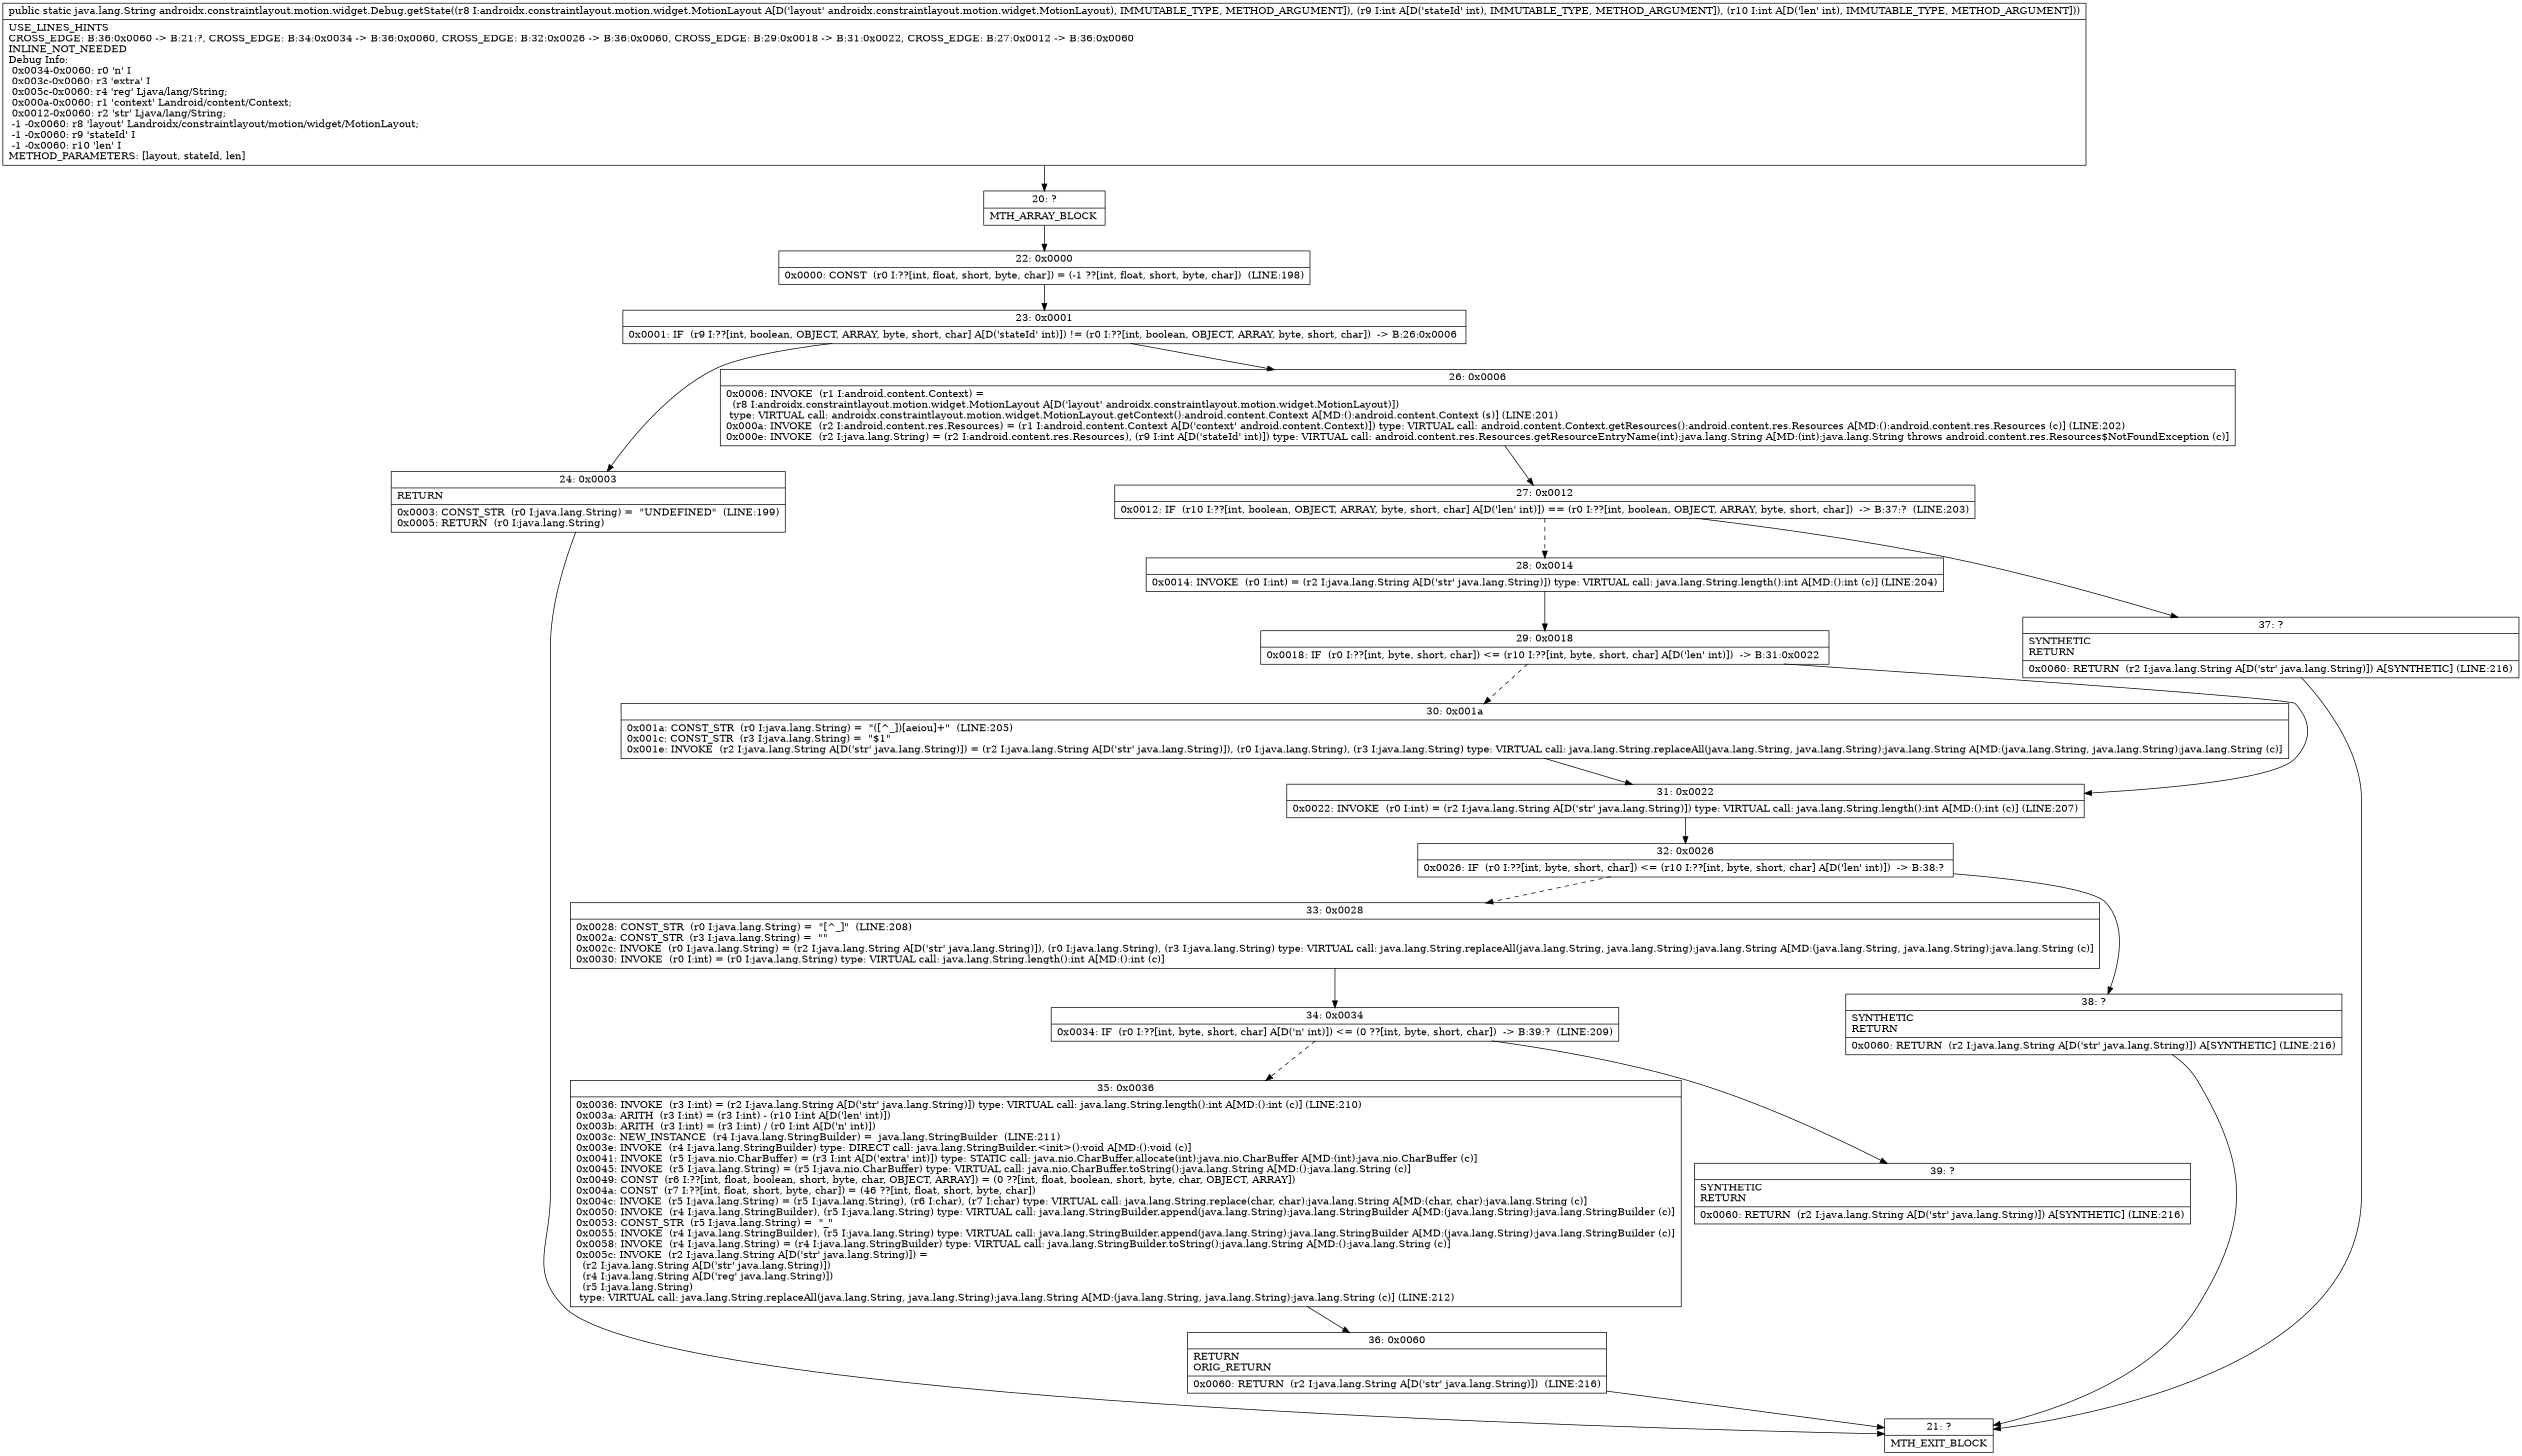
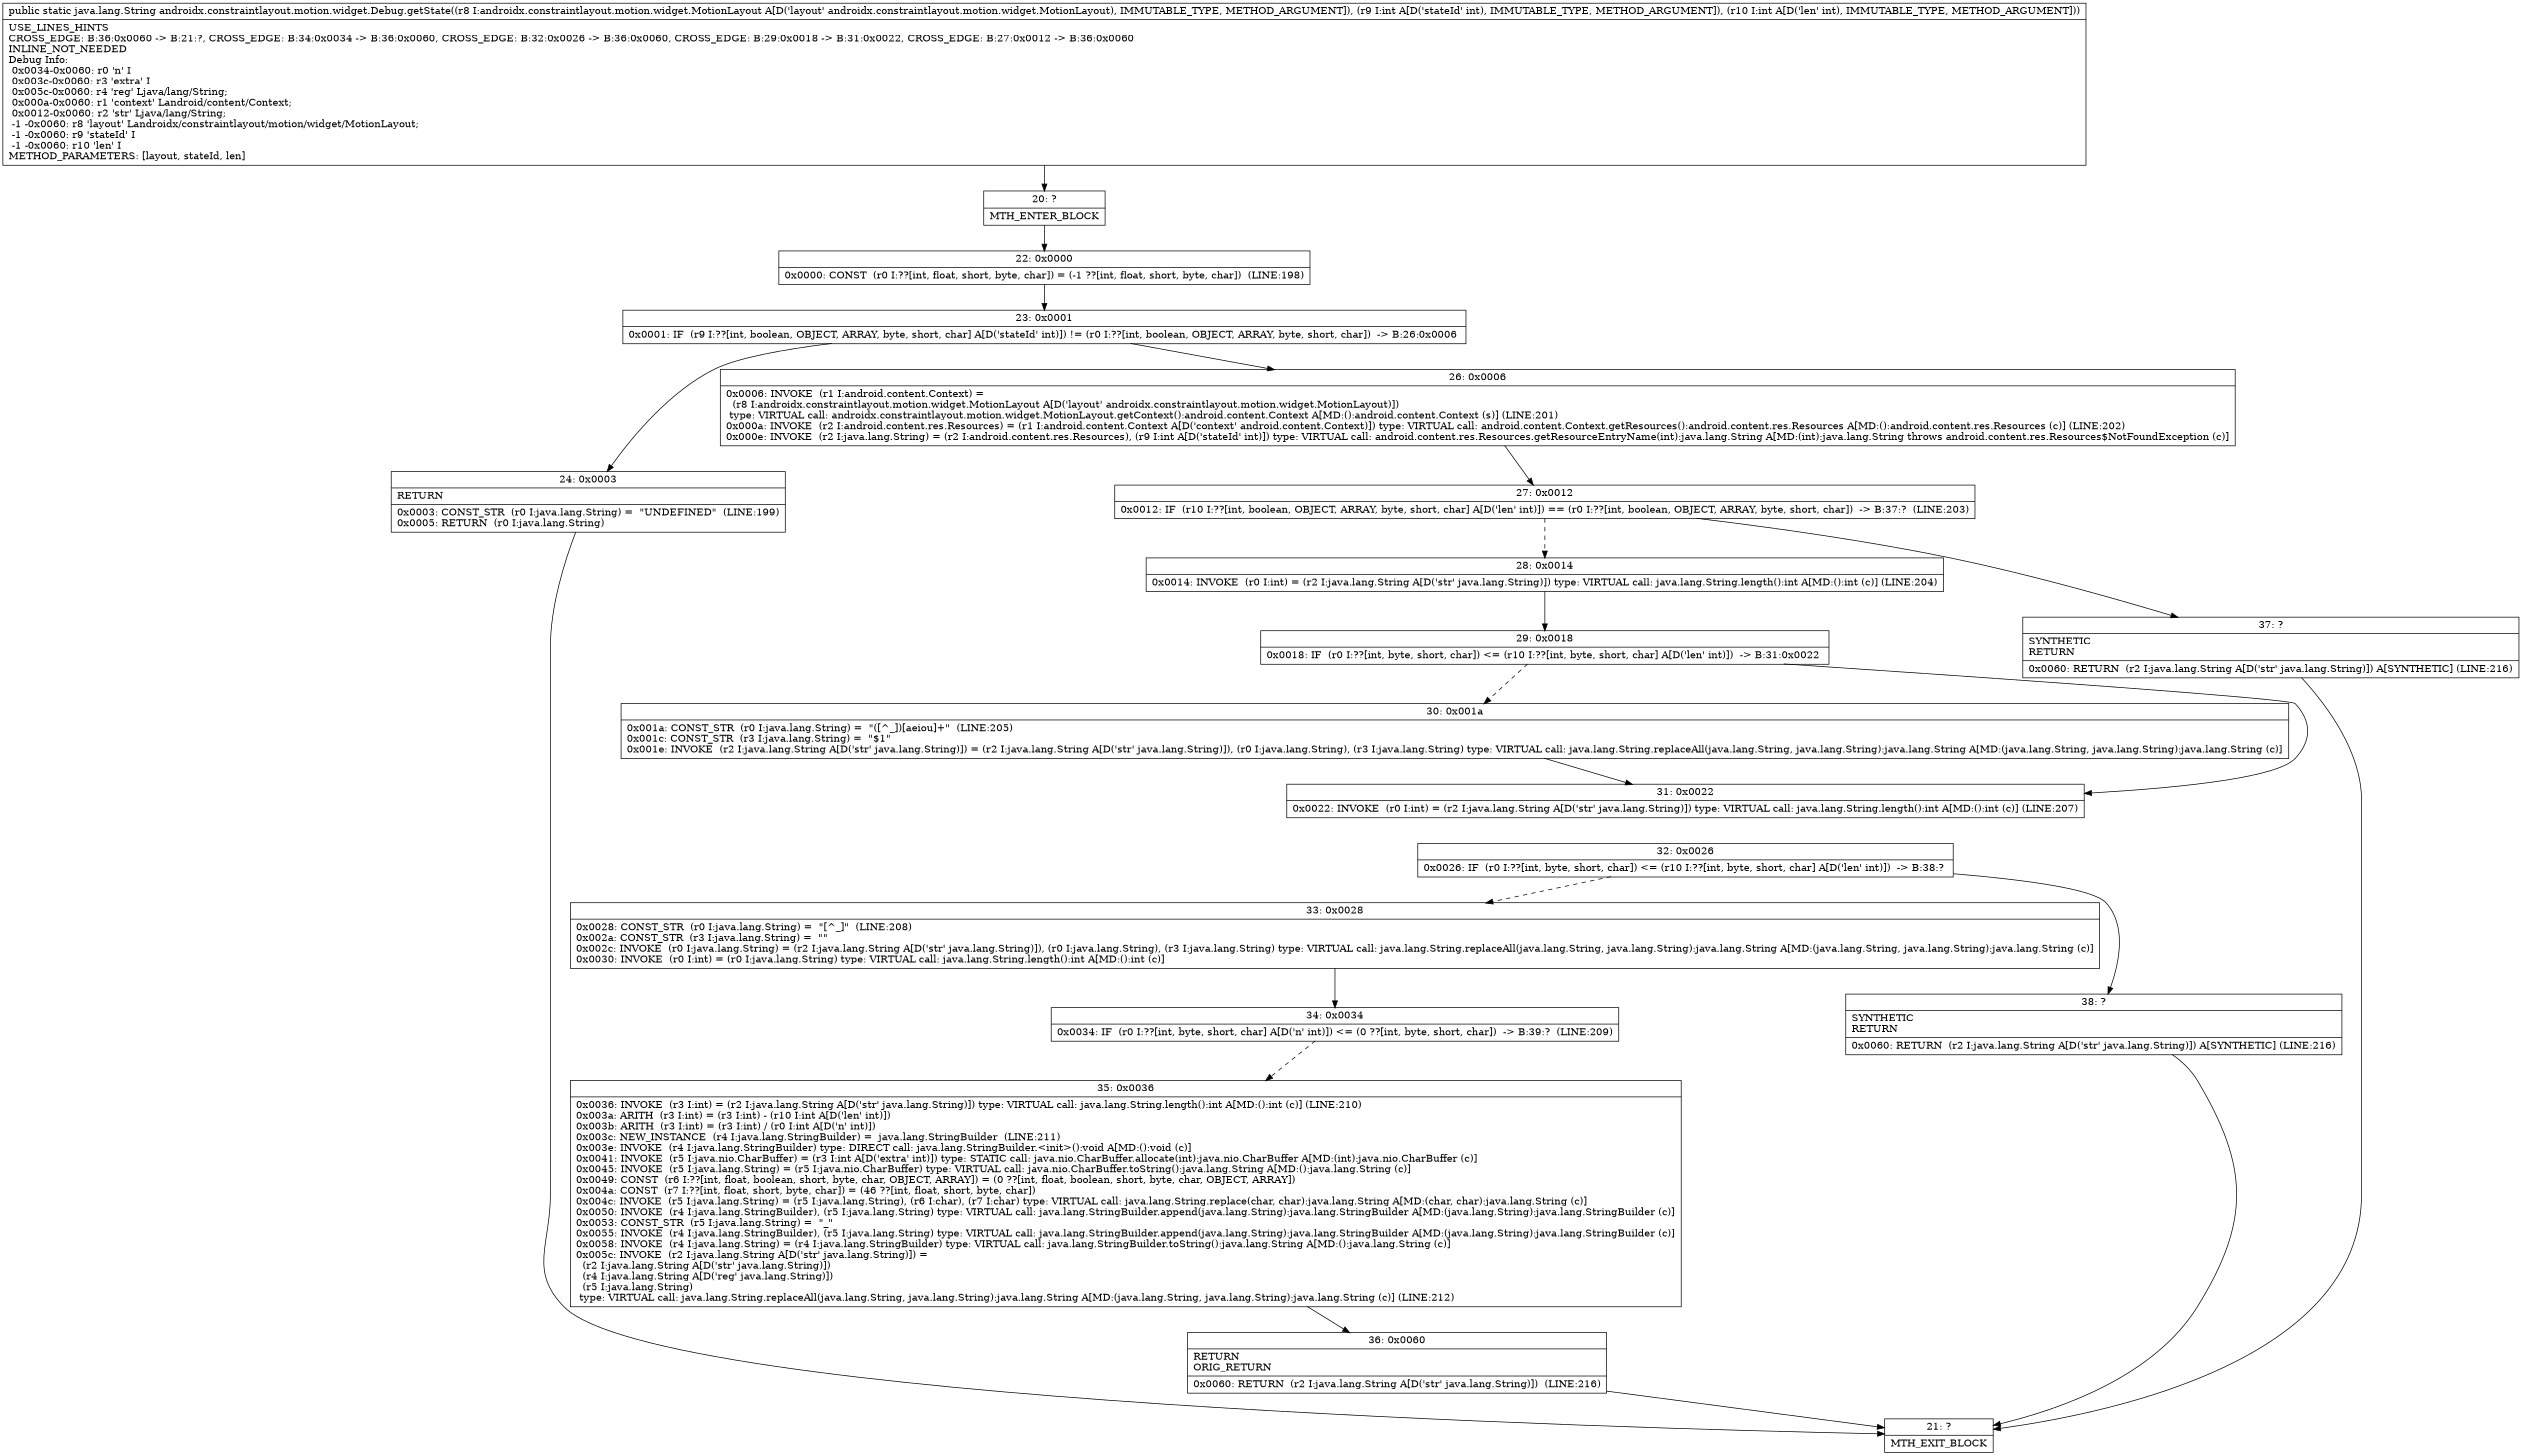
(1043, 216) -> (1044, 216)
(1685, 827) -> none
(1942, 1194) -> none
